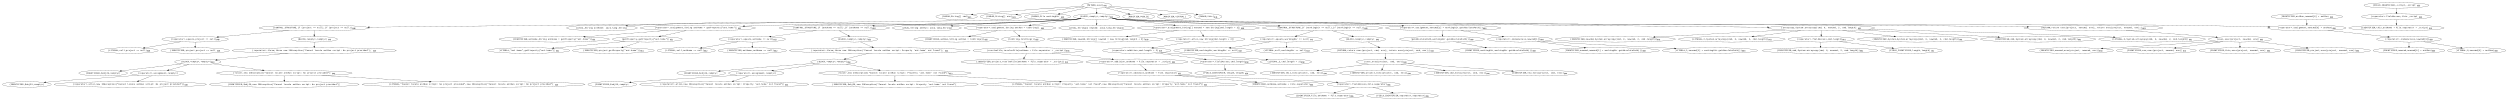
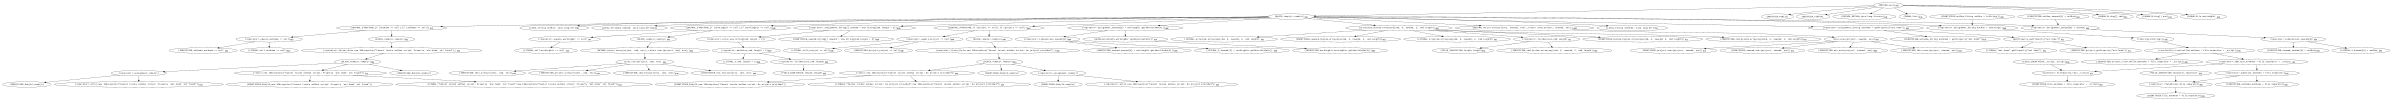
none -> (1864, 17)
(984, 33) -> (1972, 22)
(1213, 51) -> none
none -> (2160, 68)
(1382, 90) -> (2176, 78)
